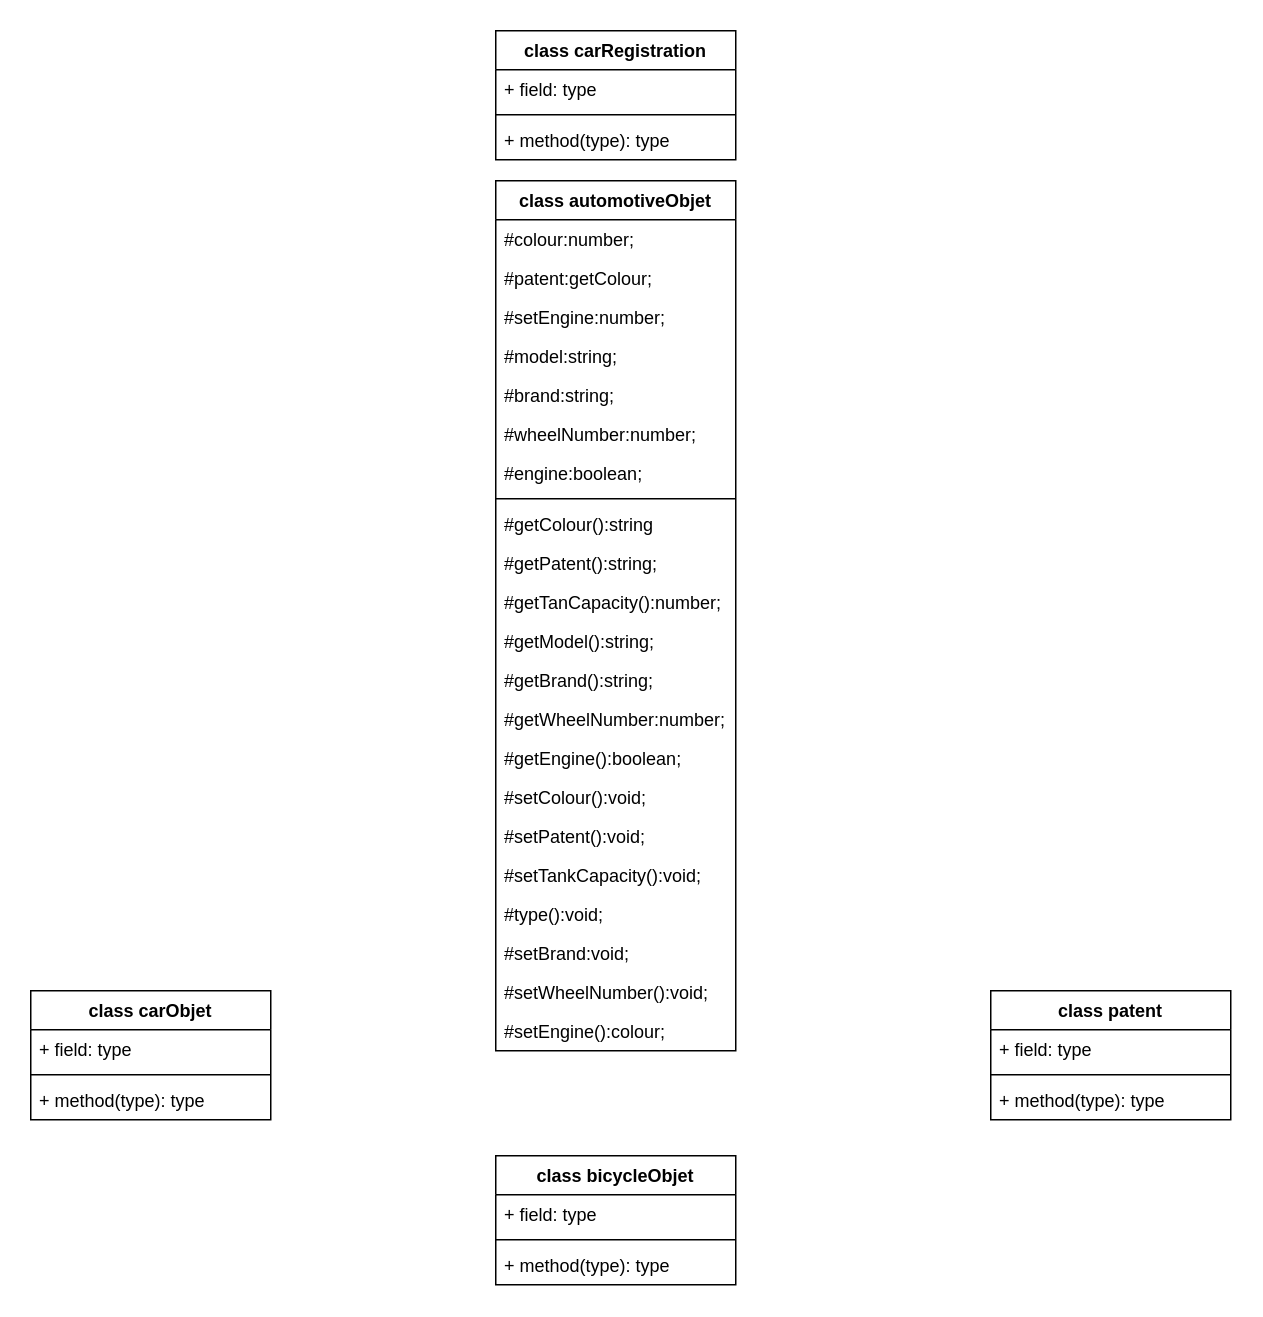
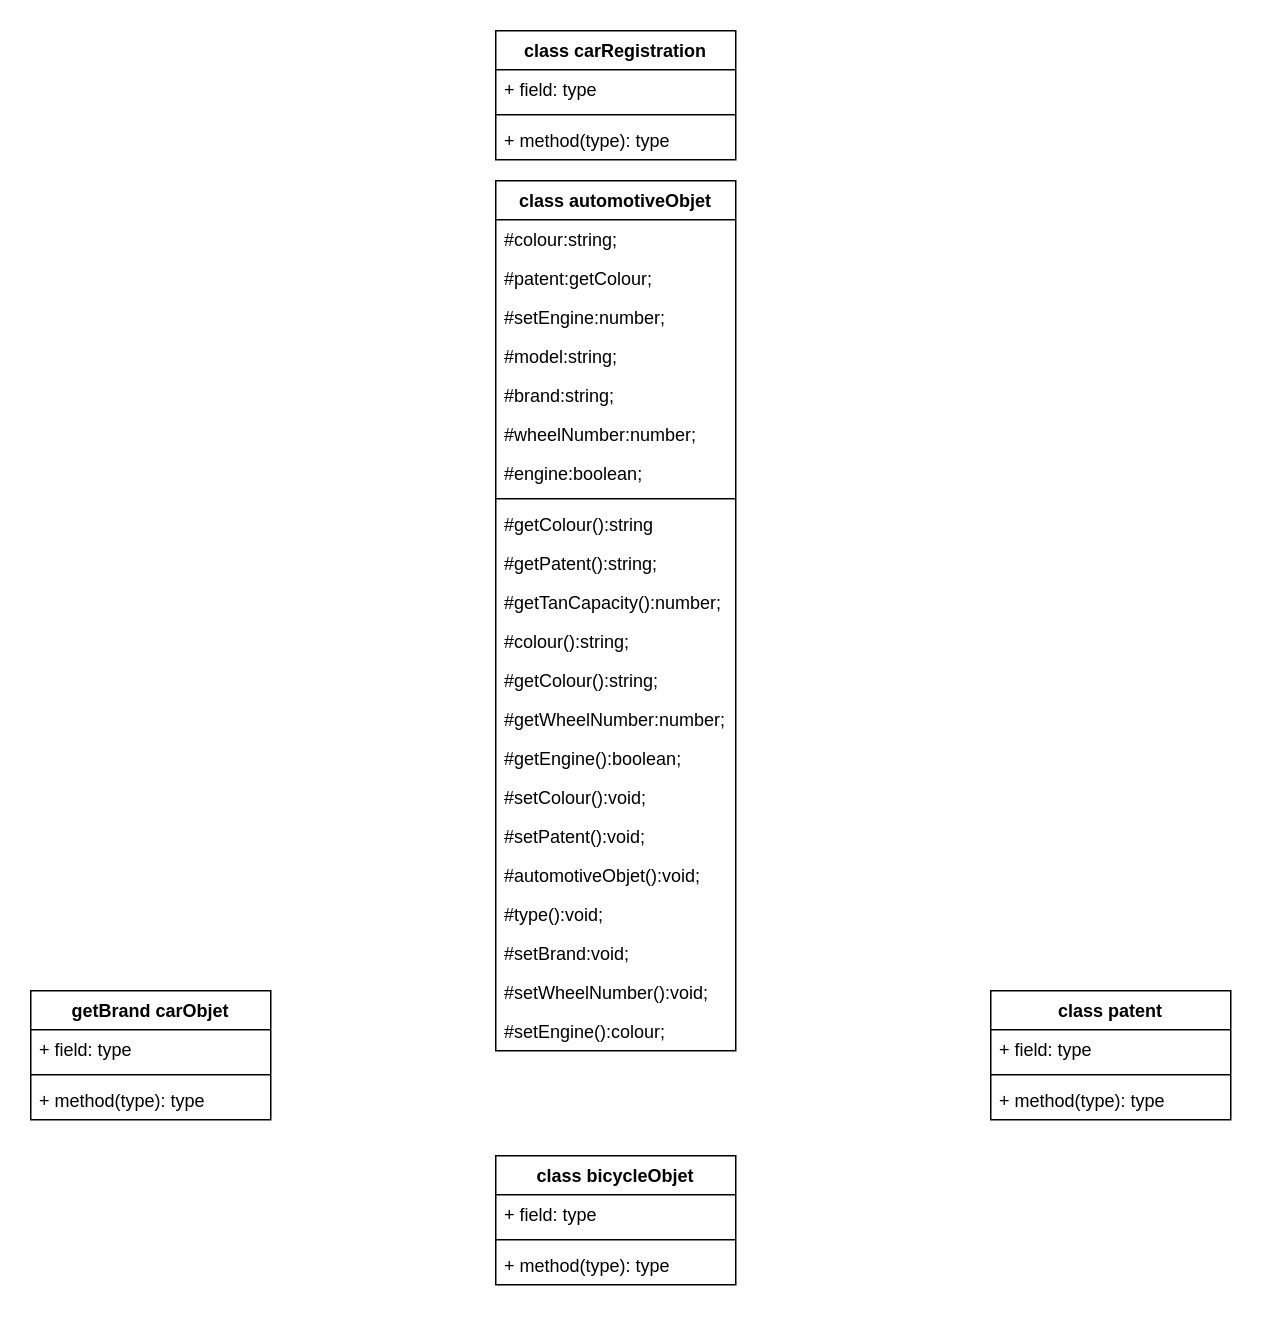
(573, 240) -> (570, 240)
(590, 642) -> (580, 642)
(593, 681) -> (595, 681)
(616, 876) -> (616, 876)
(150, 1011) -> (150, 1011)
